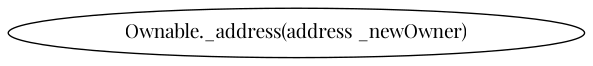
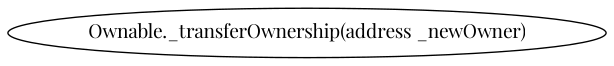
(296, 33) -> (307, 33)
